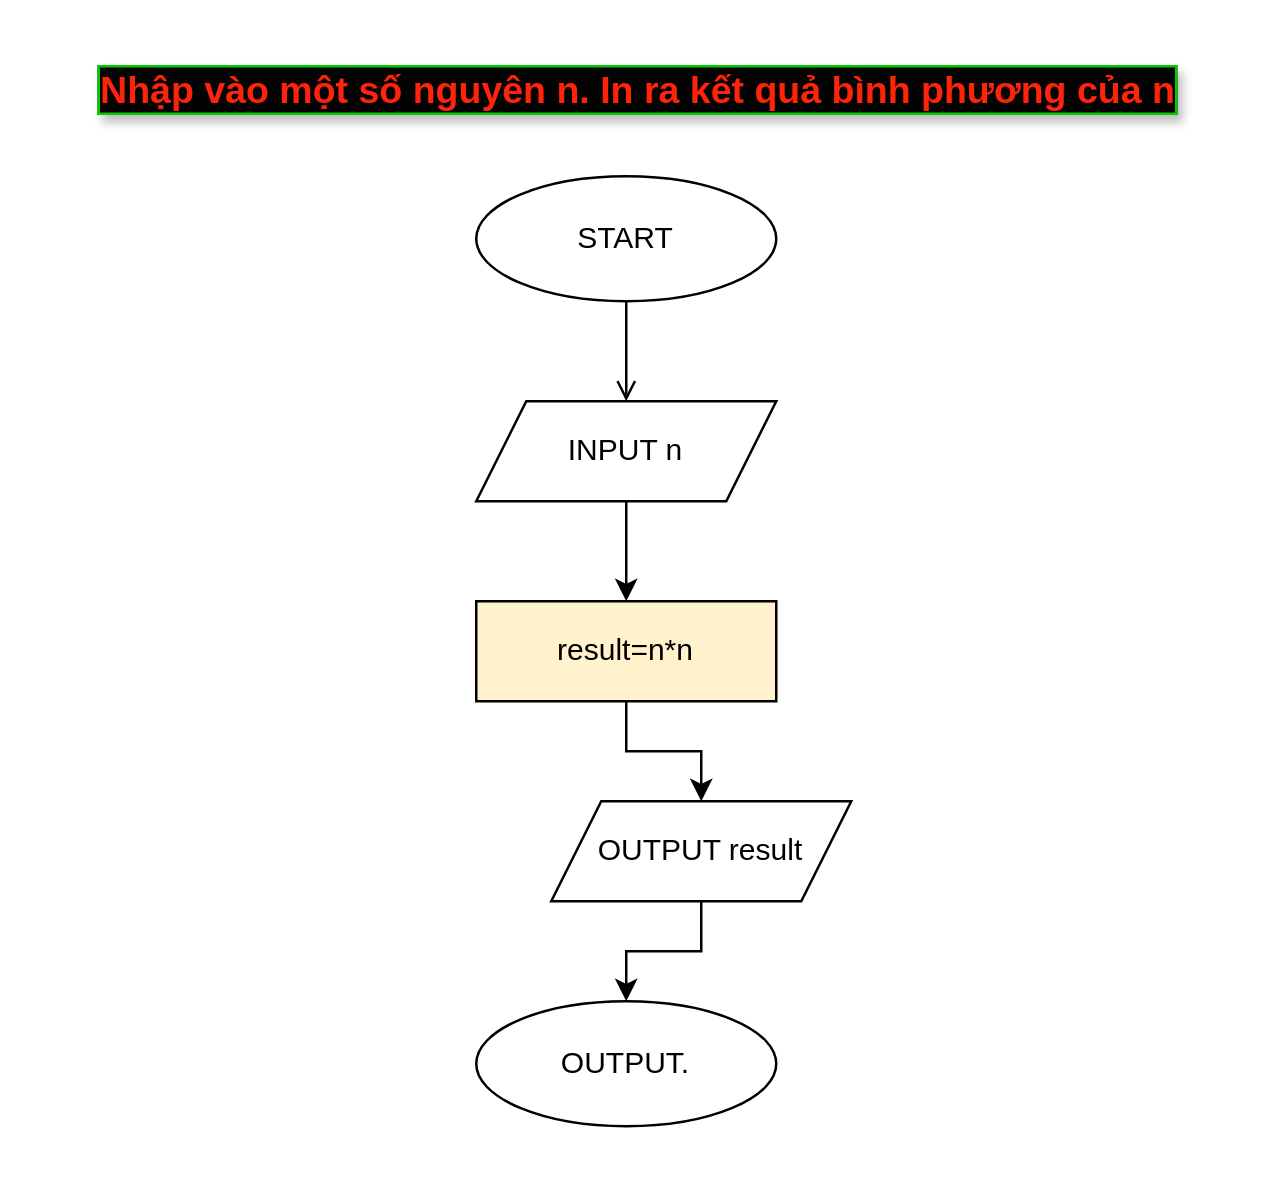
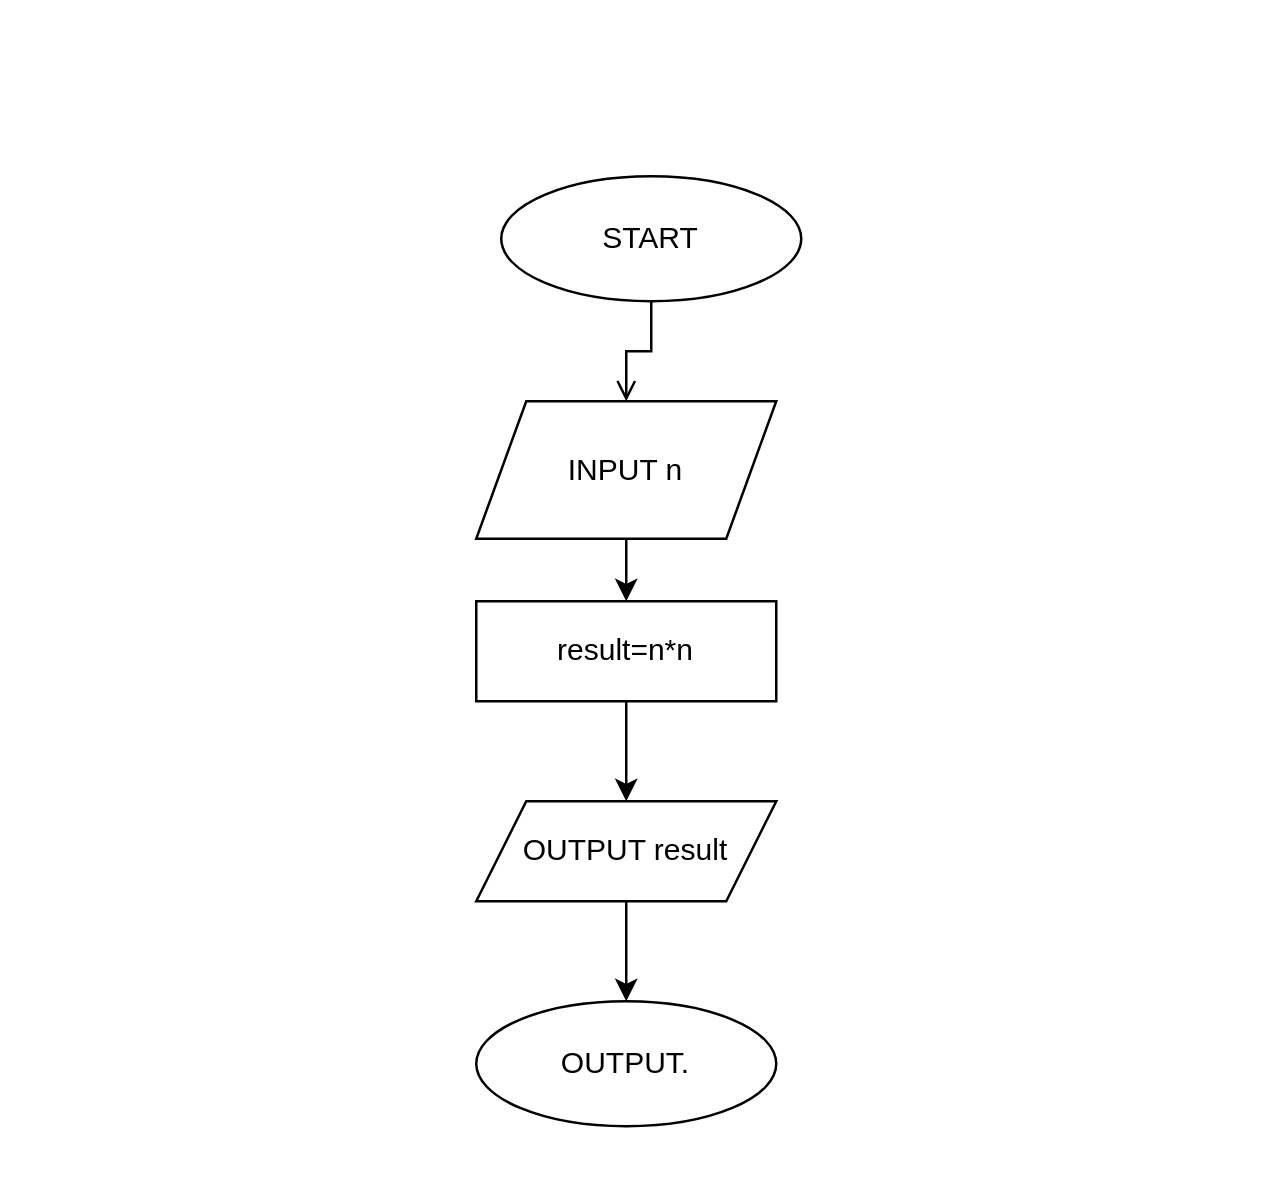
(639, 89) -> none
(626, 239) -> (651, 239)
(626, 451) -> (626, 470)
(626, 651) -> (626, 651)
(701, 851) -> (626, 851)
